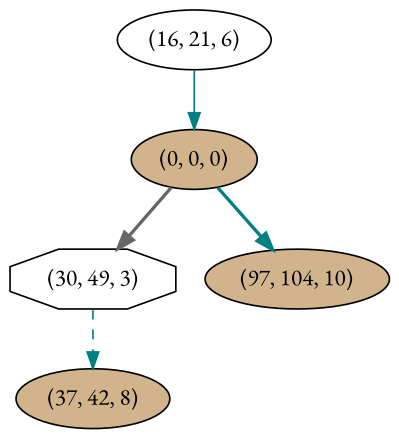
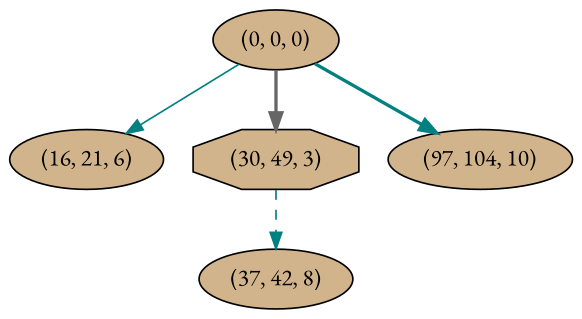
(194, 40) -> (87, 159)
(194, 92) -> (190, 94)
(93, 279) -> (276, 159)
